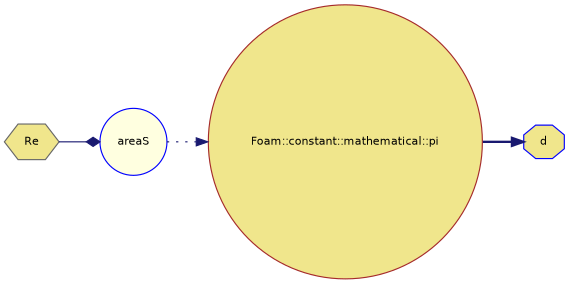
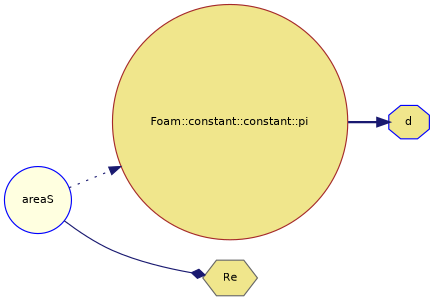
(73, 142) -> (124, 255)
(345, 142) -> (230, 122)
